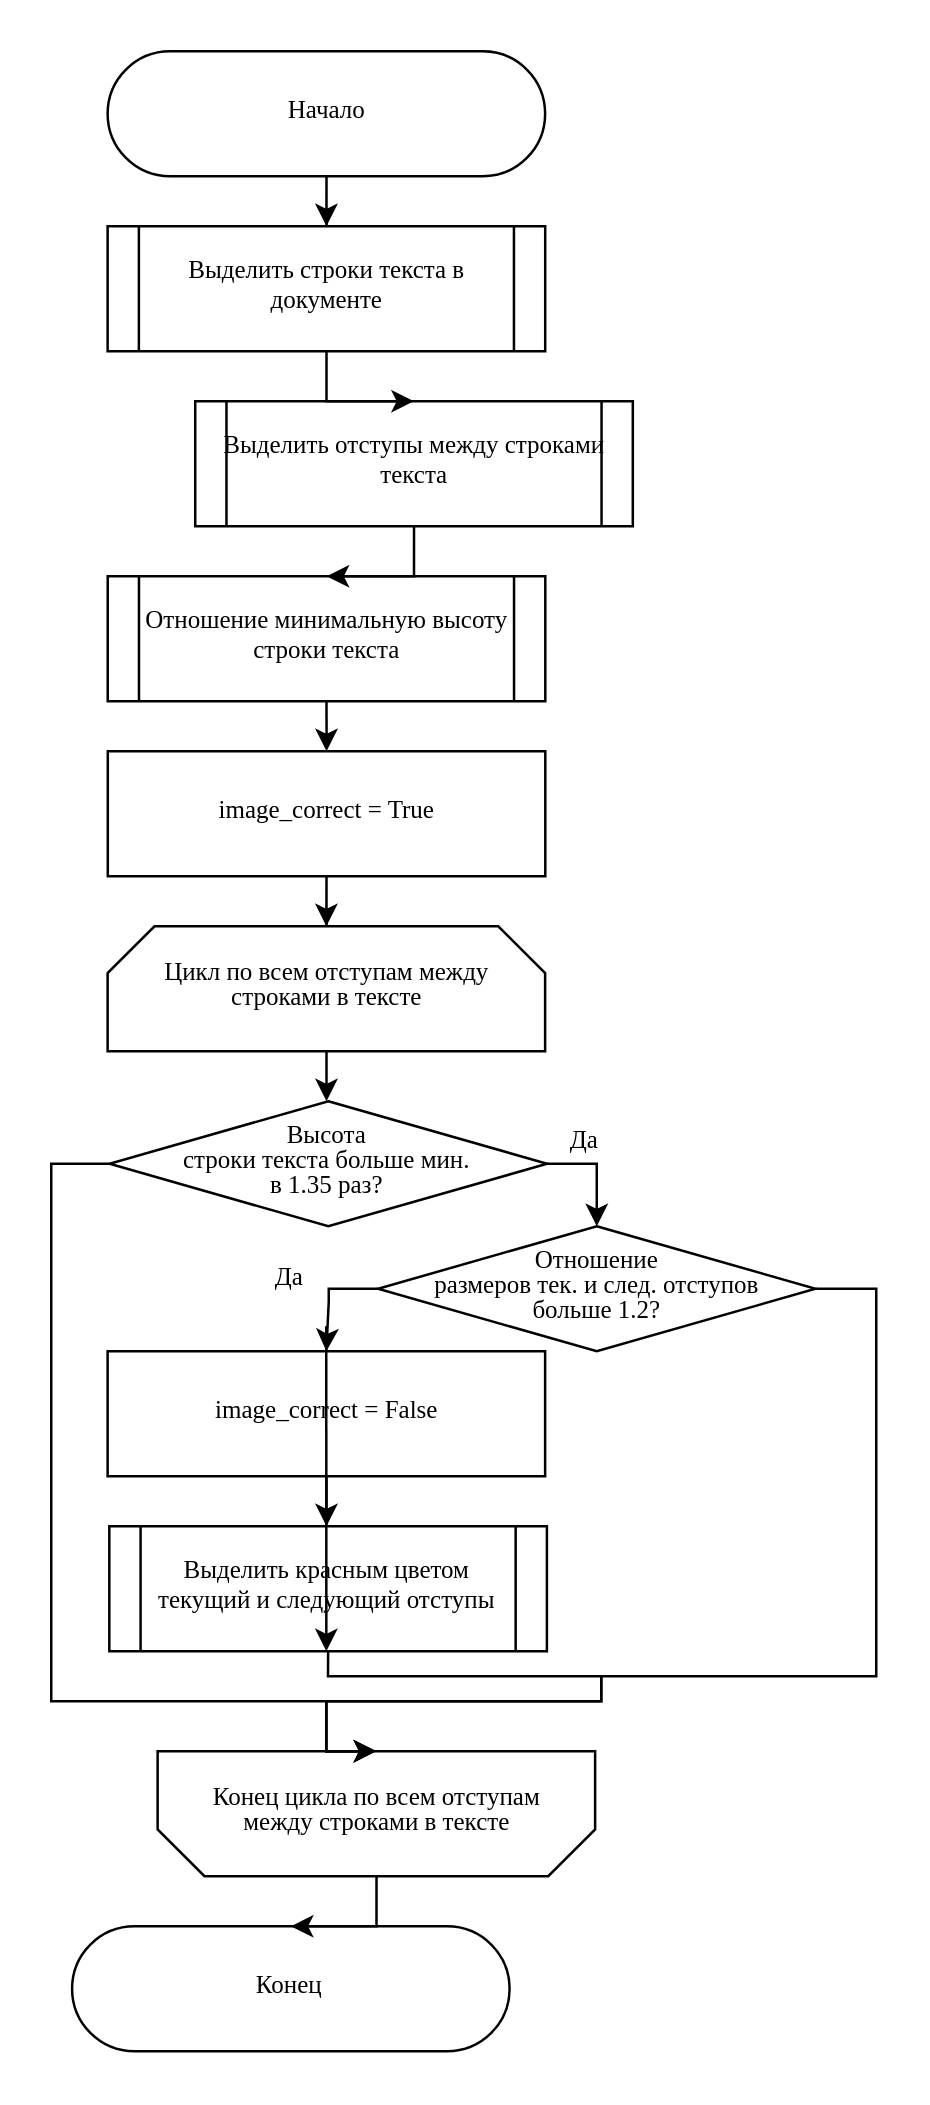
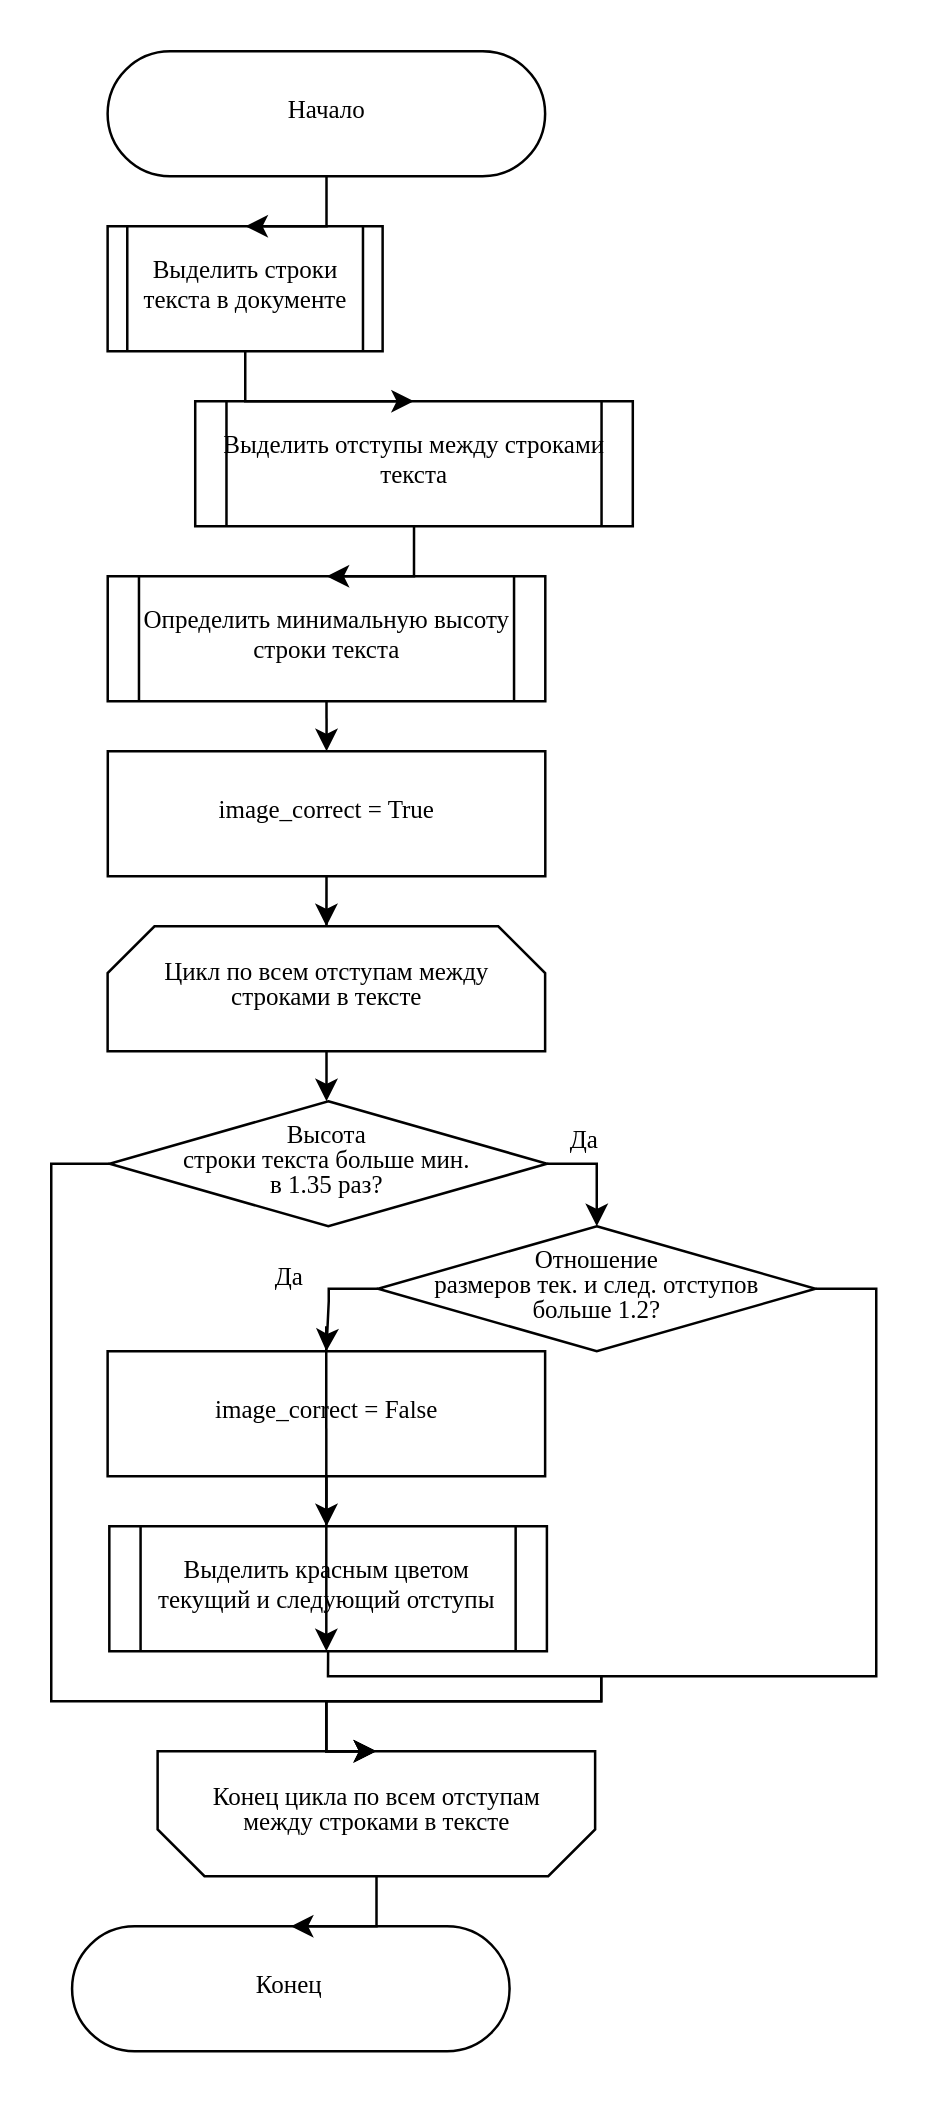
(326, 289) -> (245, 289)
(328, 634) -> (328, 634)
